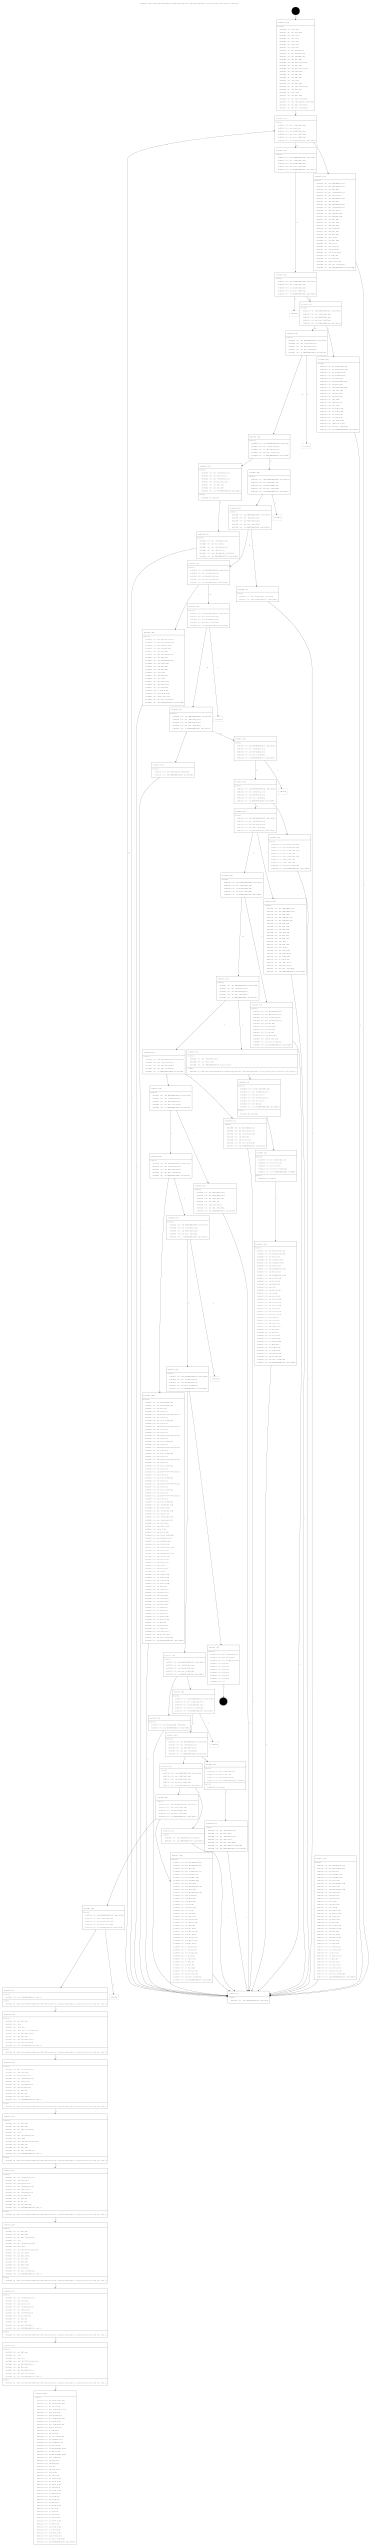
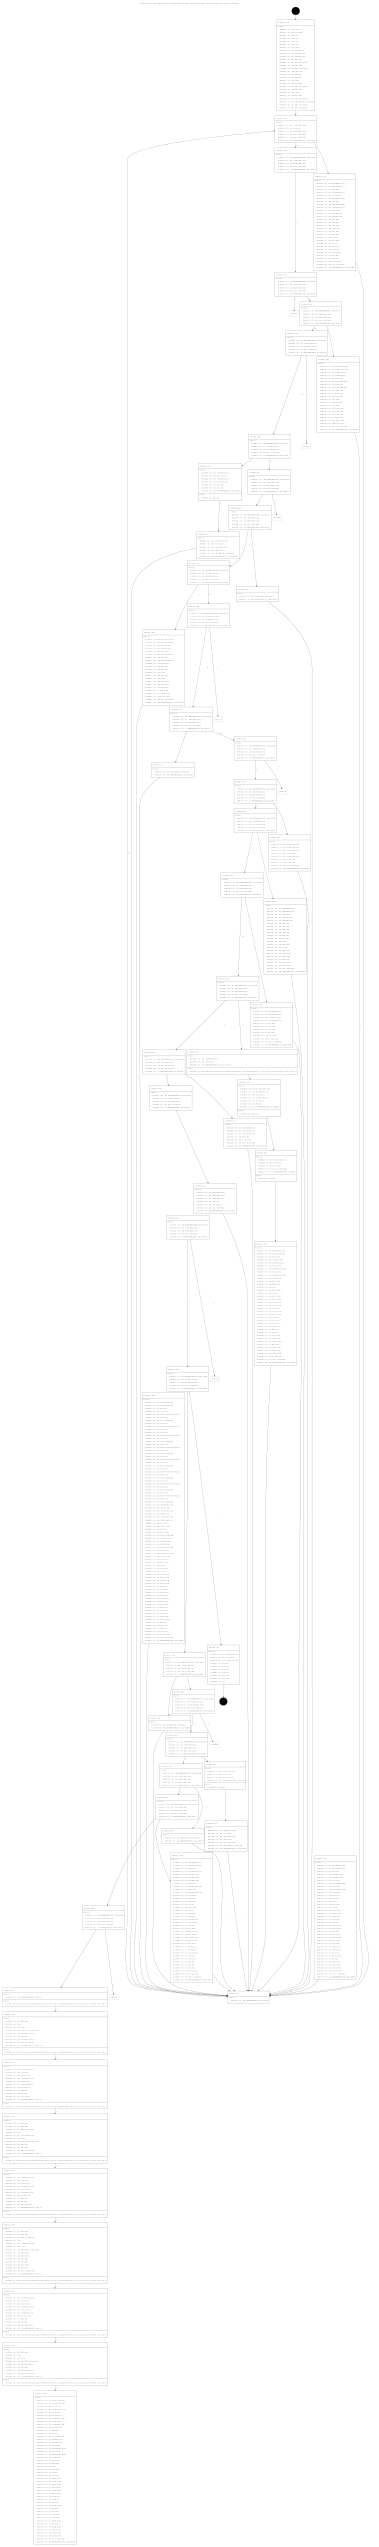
(171, 1166) -> none
